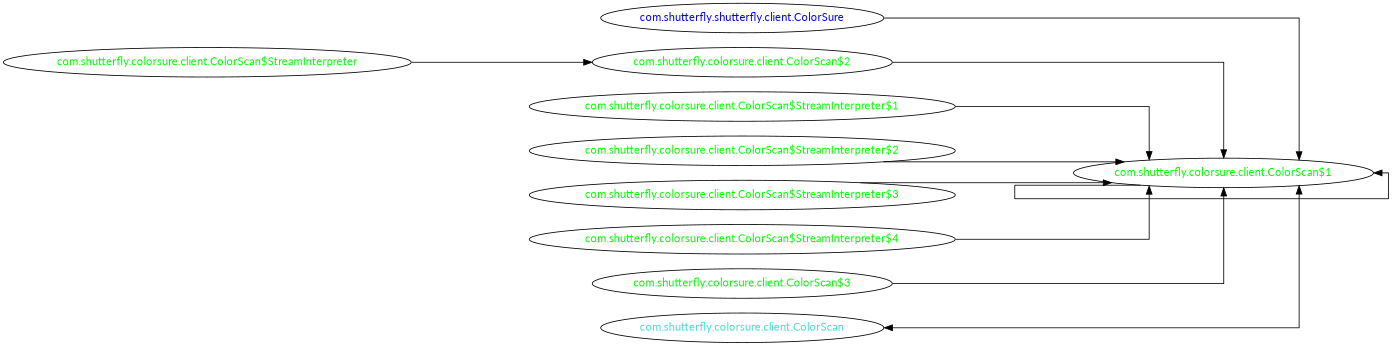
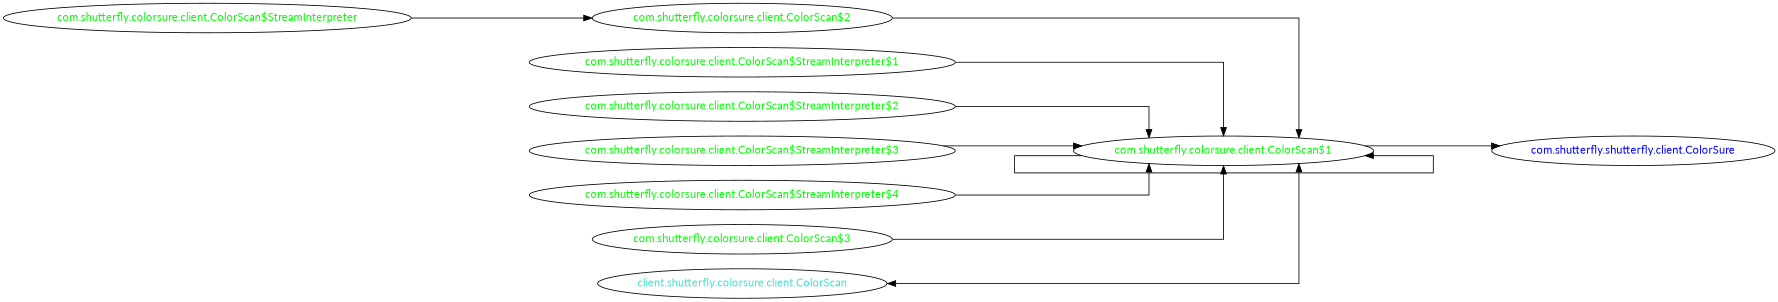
(1159, 18) -> (1428, 146)
(742, 328) -> (742, 284)
